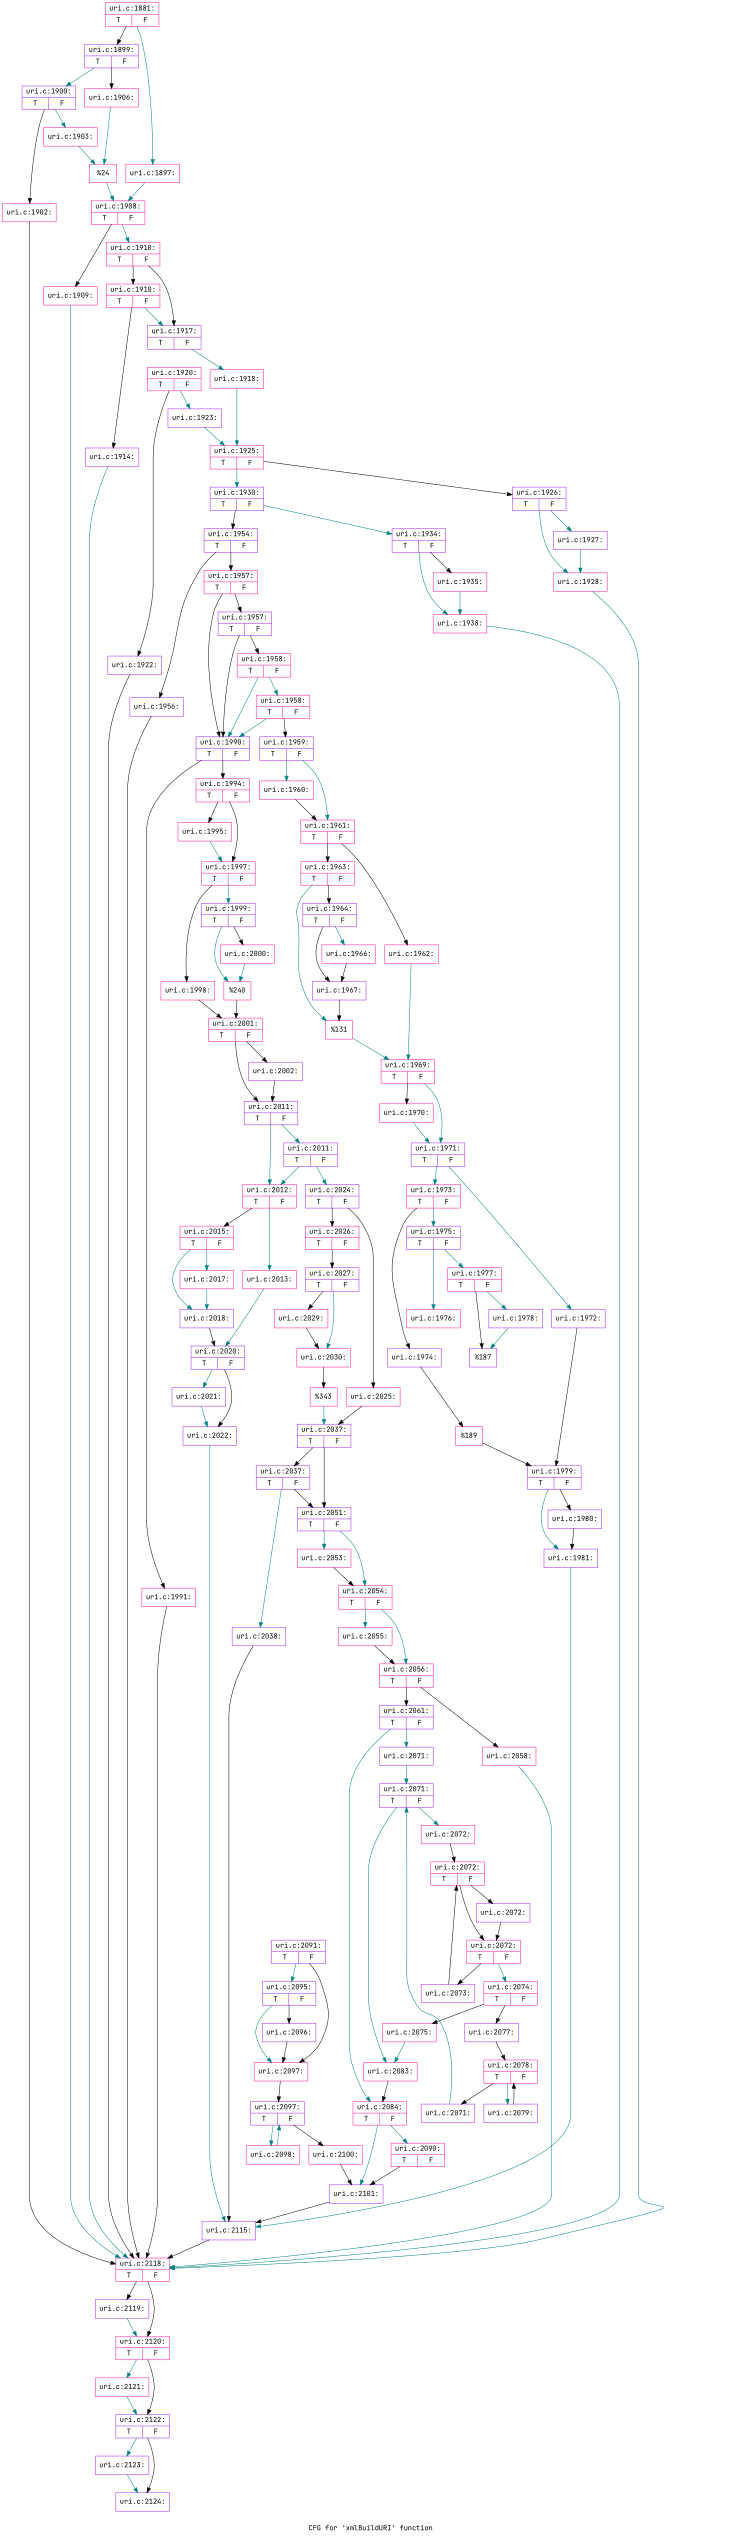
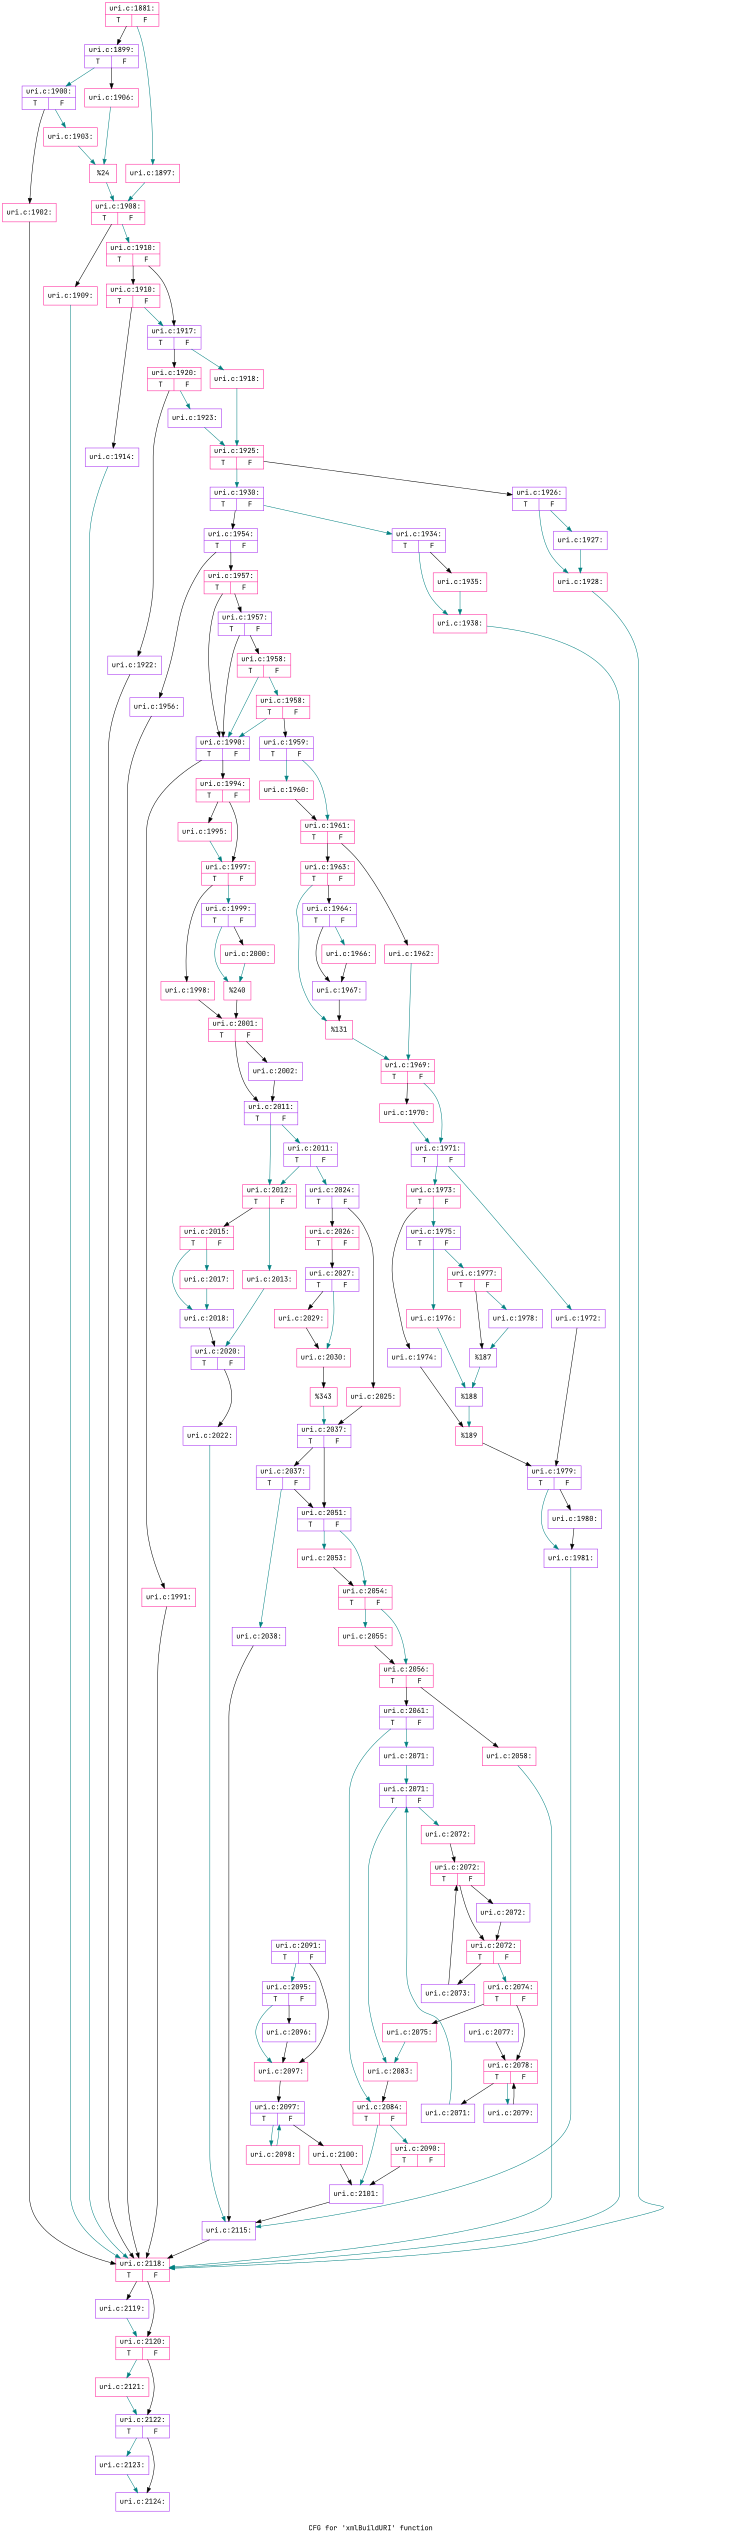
none -> (174, 356)
(199, 1397) -> none
none -> (469, 1397)
(502, 2012) -> (524, 2030)
